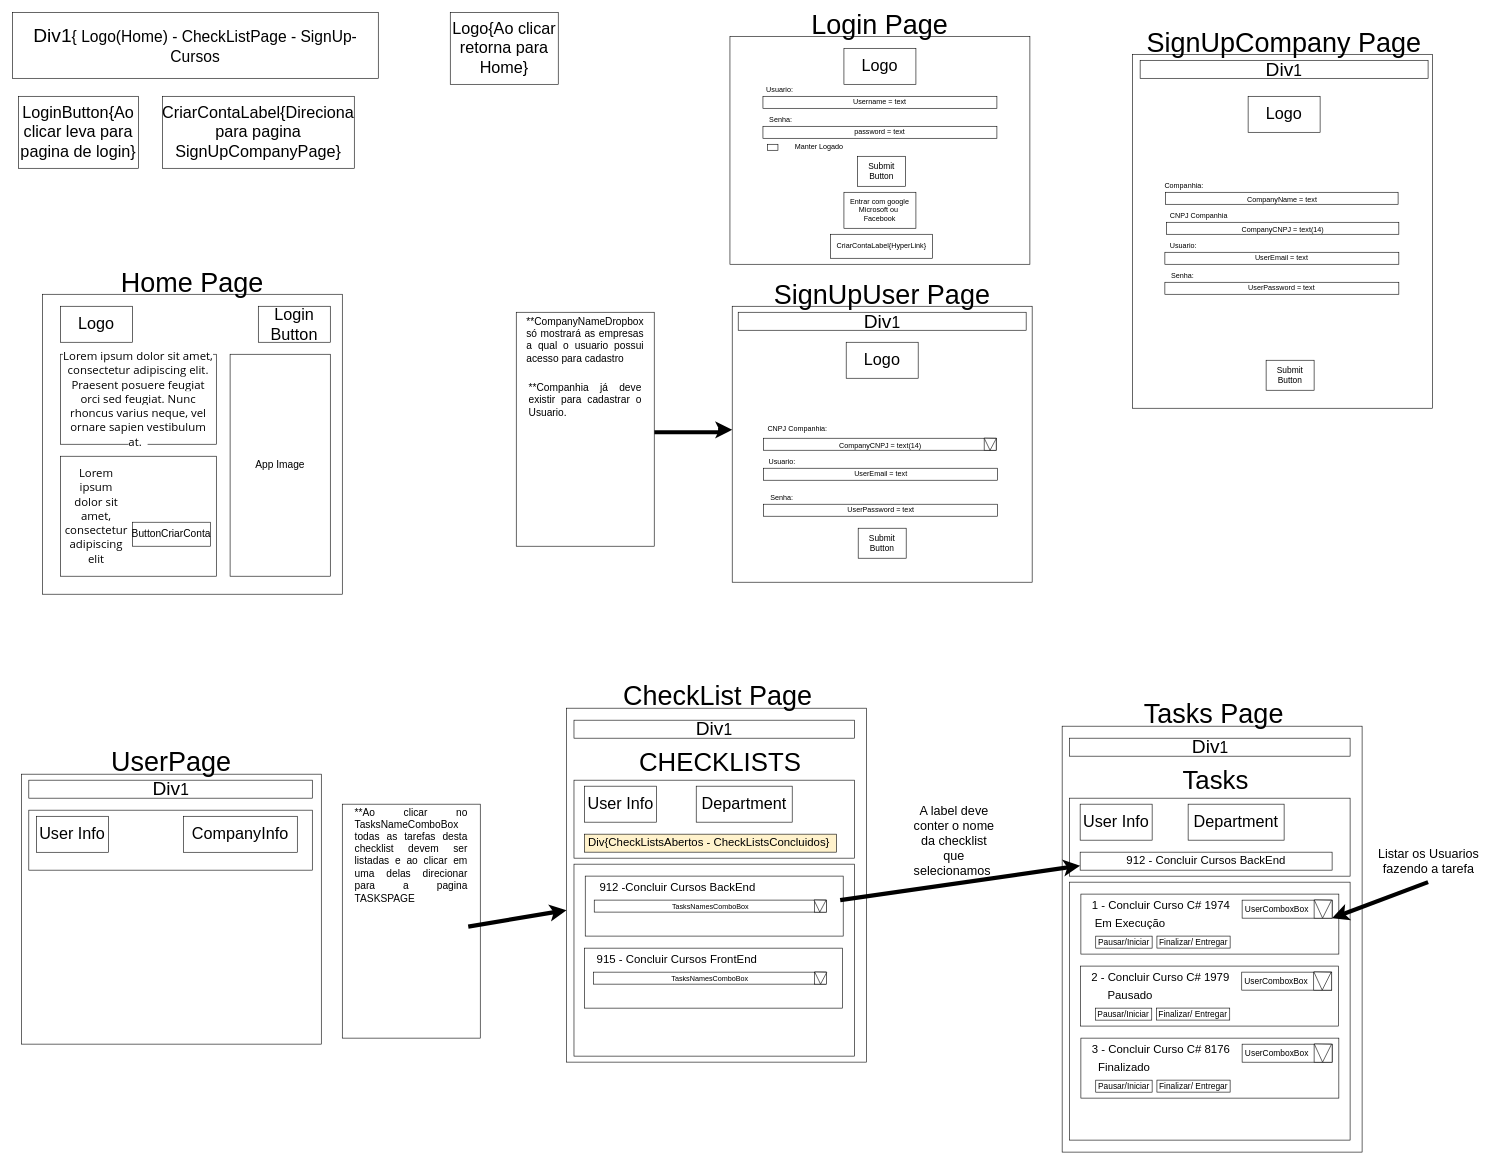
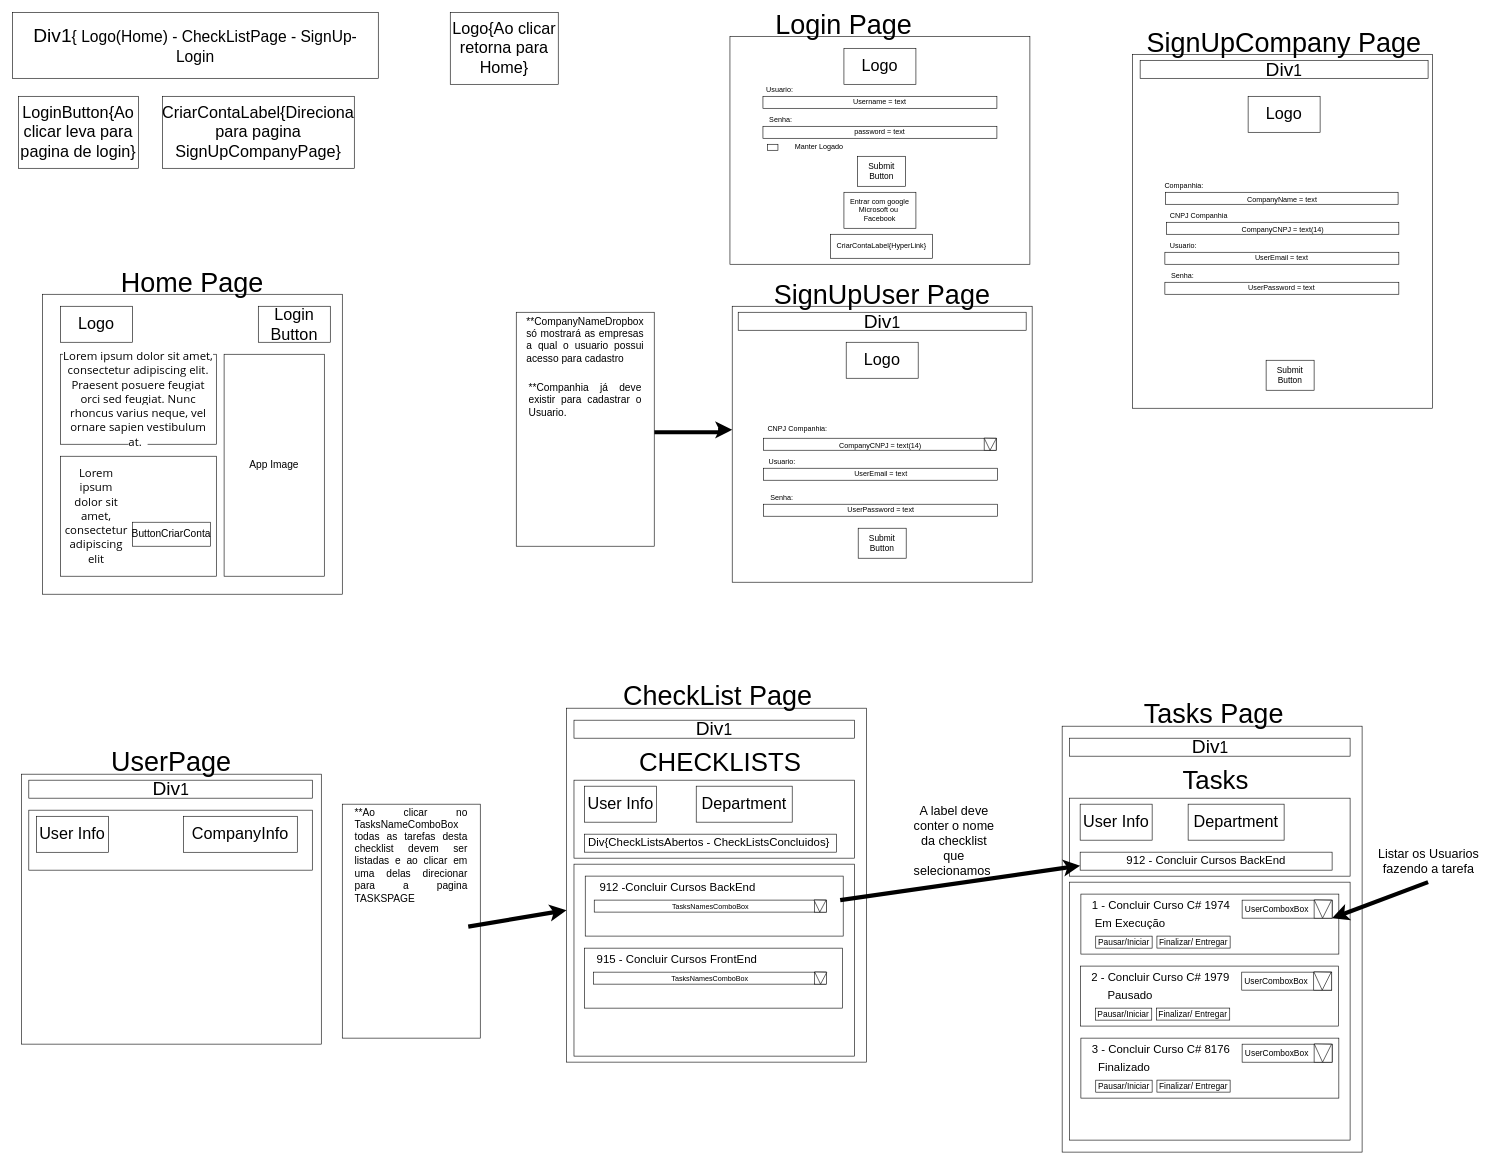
(880, 24) -> (844, 24)
(195, 45) -> (195, 45)
(280, 465) -> (274, 465)
(711, 843) -> (711, 843)
